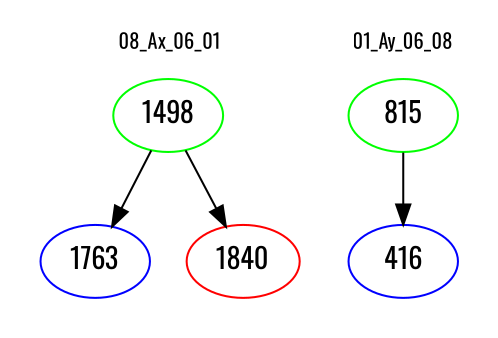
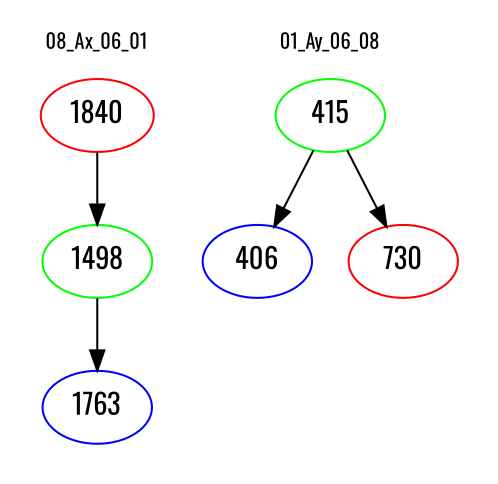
(403, 116) -> (330, 116)
(201, 179) -> (97, 179)
(403, 261) -> (257, 261)
none -> (403, 261)
